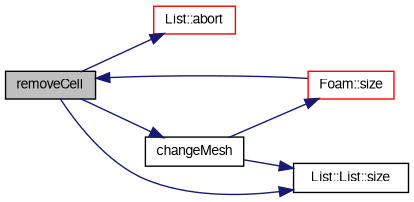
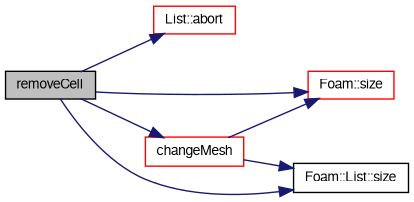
(209, 76) -> (195, 94)
(195, 152) -> (195, 152)
(351, 178) -> (351, 178)
